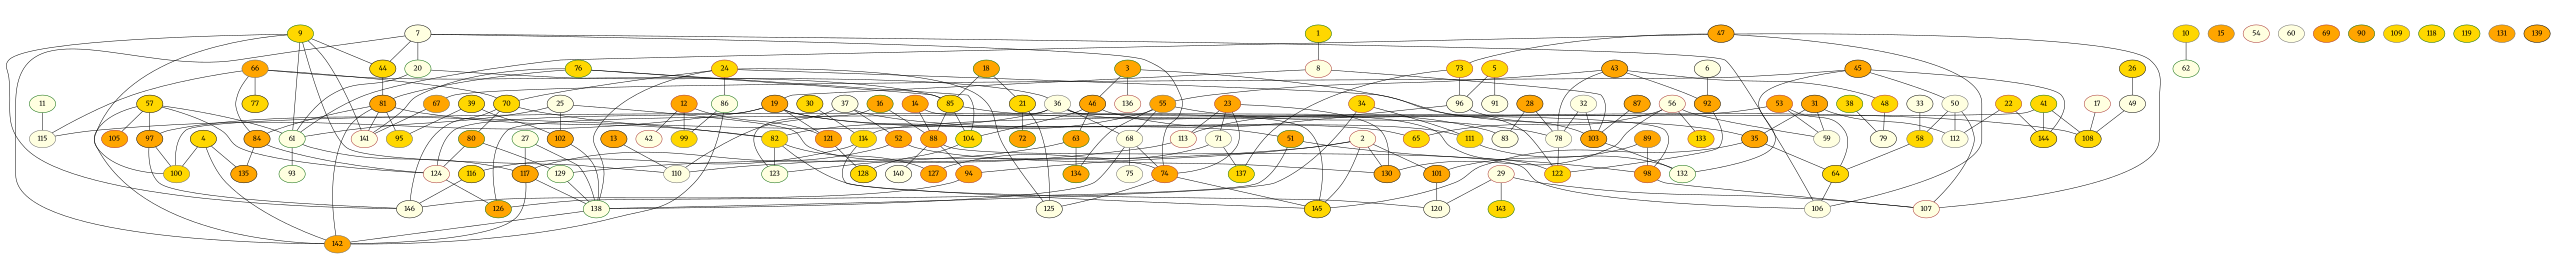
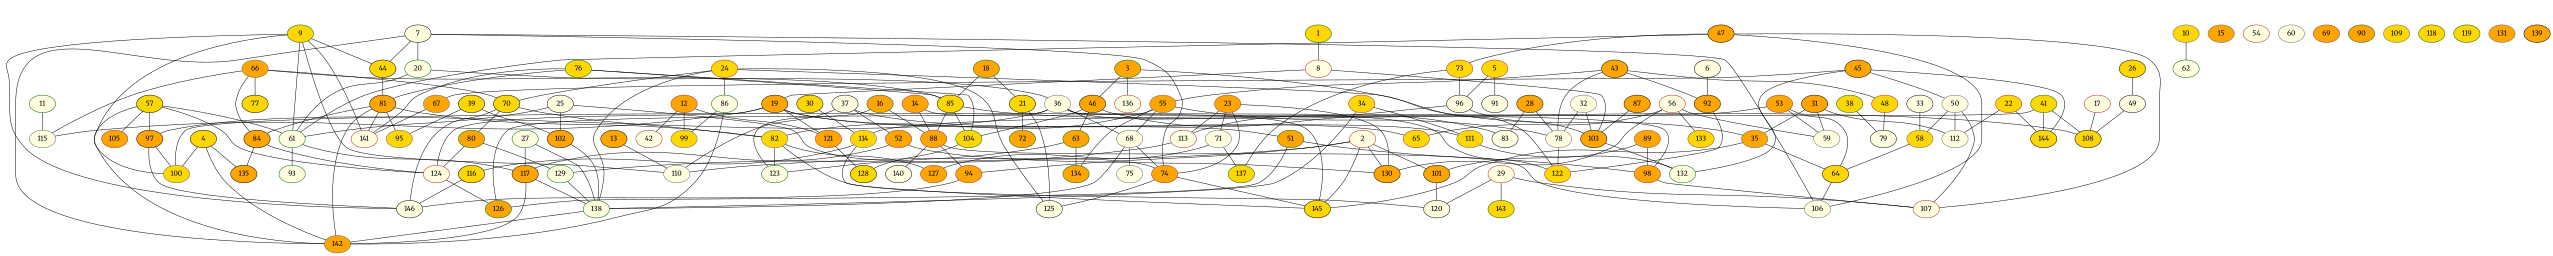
(1755, 139) -> (1755, 139)
